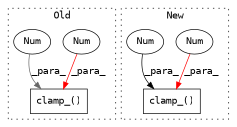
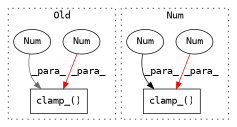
(175, 16) -> (175, 16)
